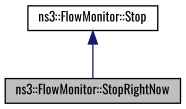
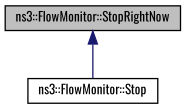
(93, 61) -> (93, 61)
